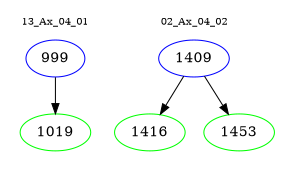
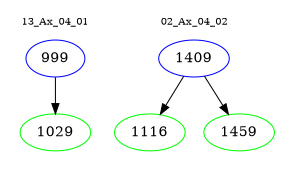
(55, 132) -> (55, 132)
(150, 132) -> (150, 132)
(239, 132) -> (239, 132)
